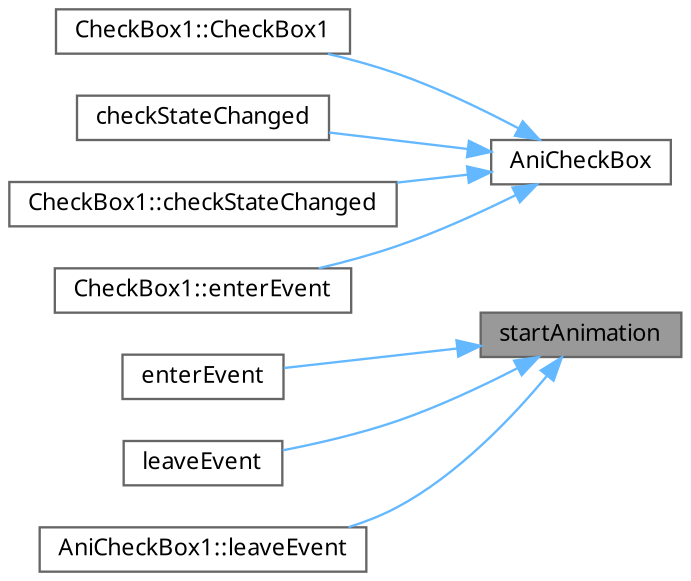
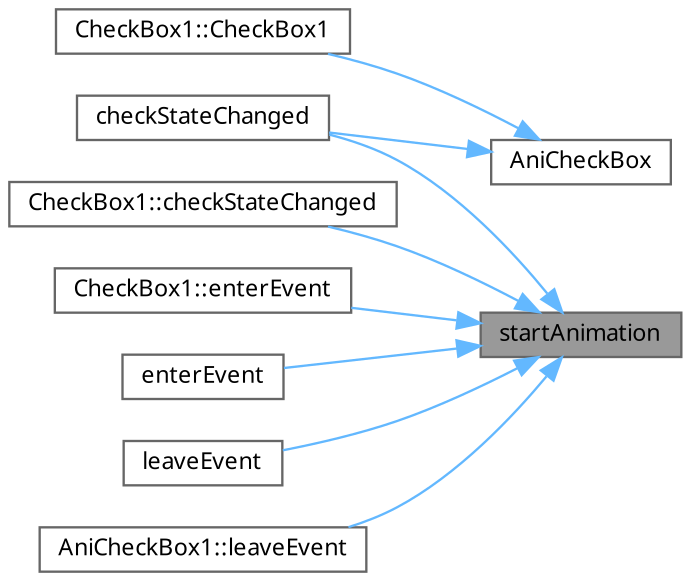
(432, 179) -> (426, 257)
none -> (451, 196)
(420, 238) -> (404, 314)
